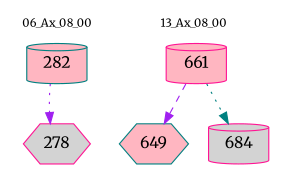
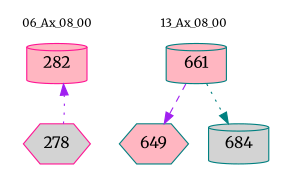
(57, 64) -> (57, 64)
(196, 64) -> (196, 64)
(49, 98) -> (64, 109)
(239, 144) -> (239, 144)
